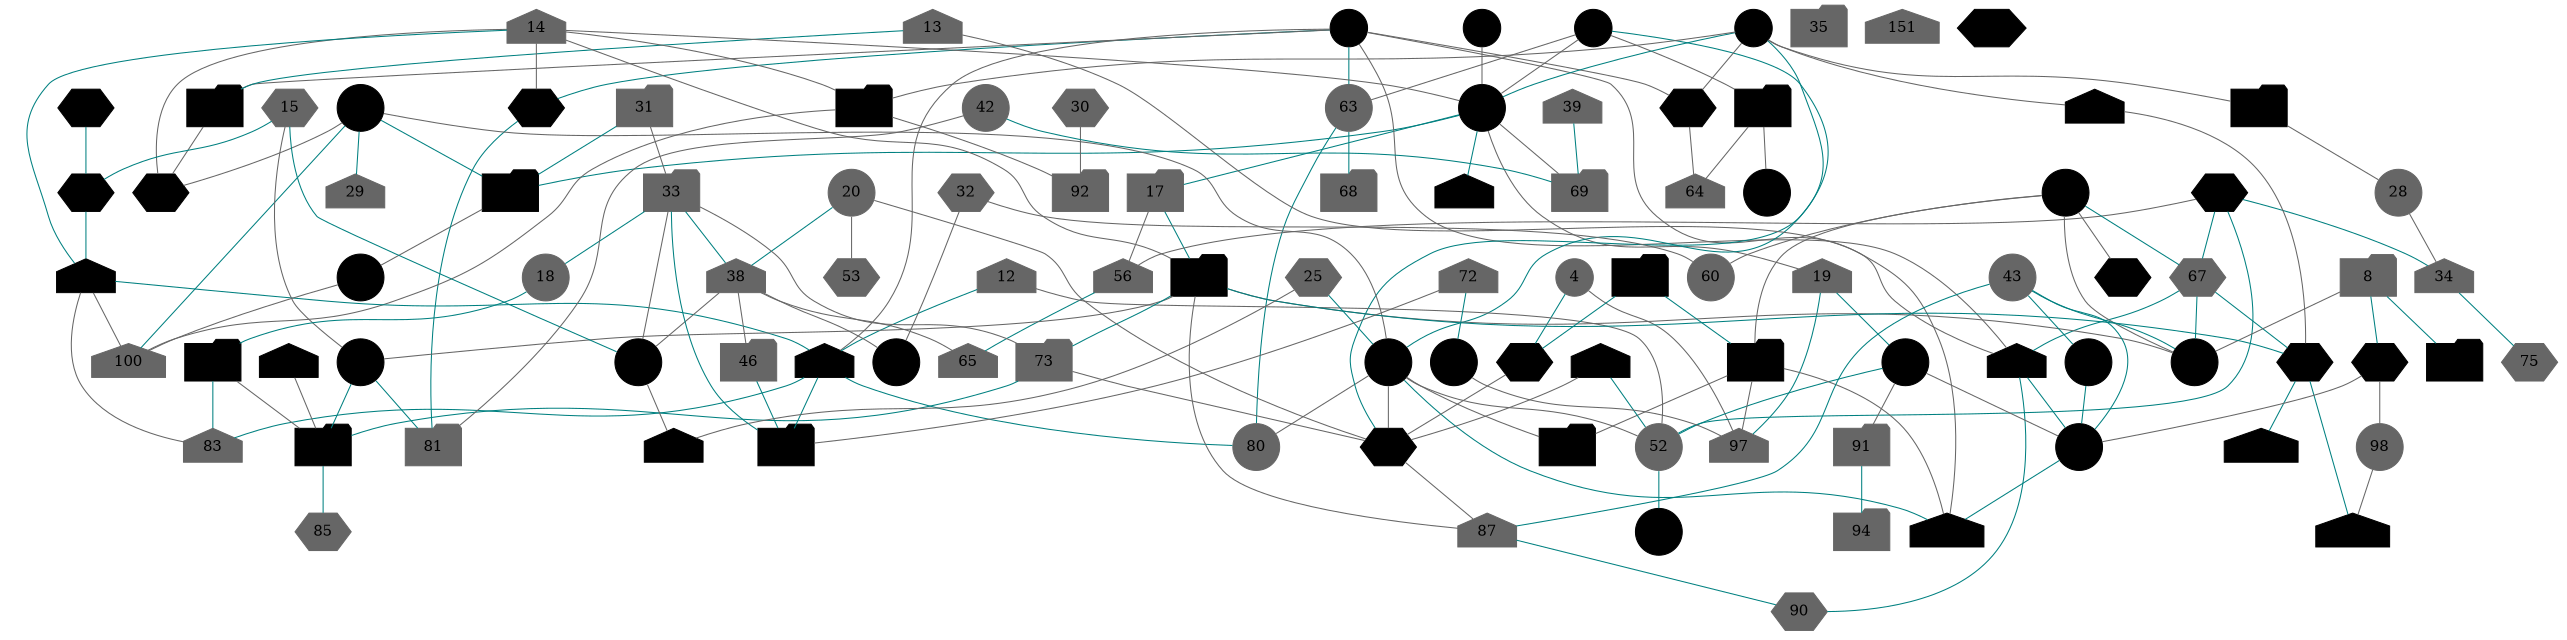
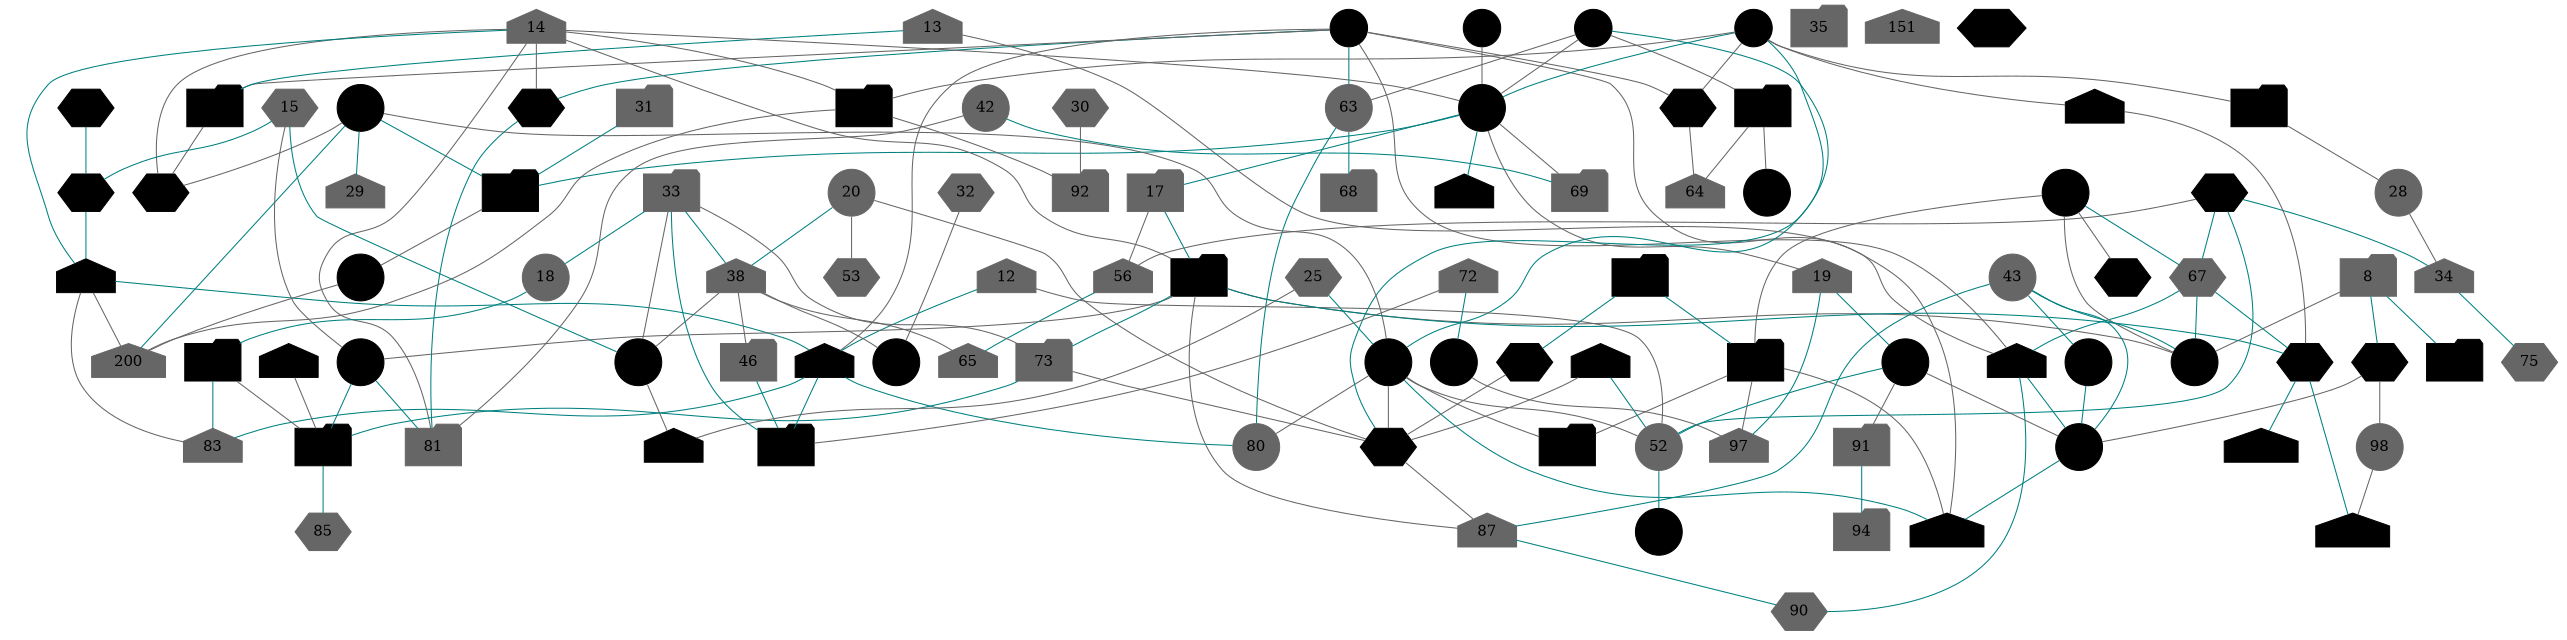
(1572, 108) -> none
(658, 150) -> none
none -> (367, 230)
(1575, 277) -> none
(1711, 277) -> none
(129, 362) -> (129, 362)
